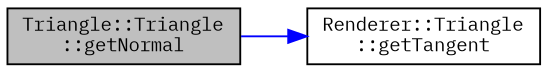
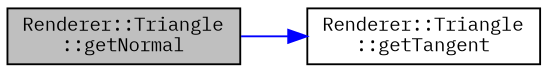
(124, 36) -> (124, 36)
